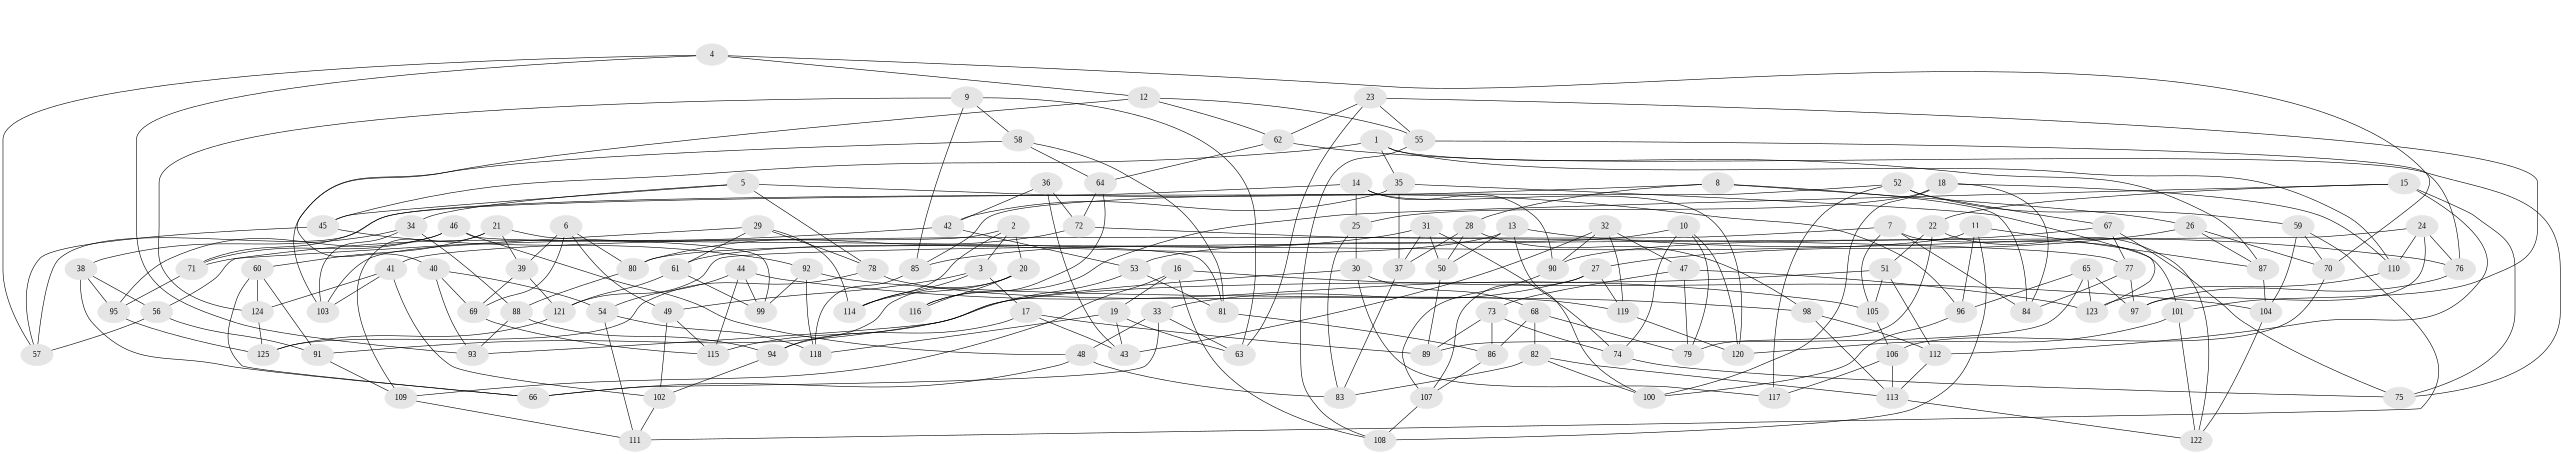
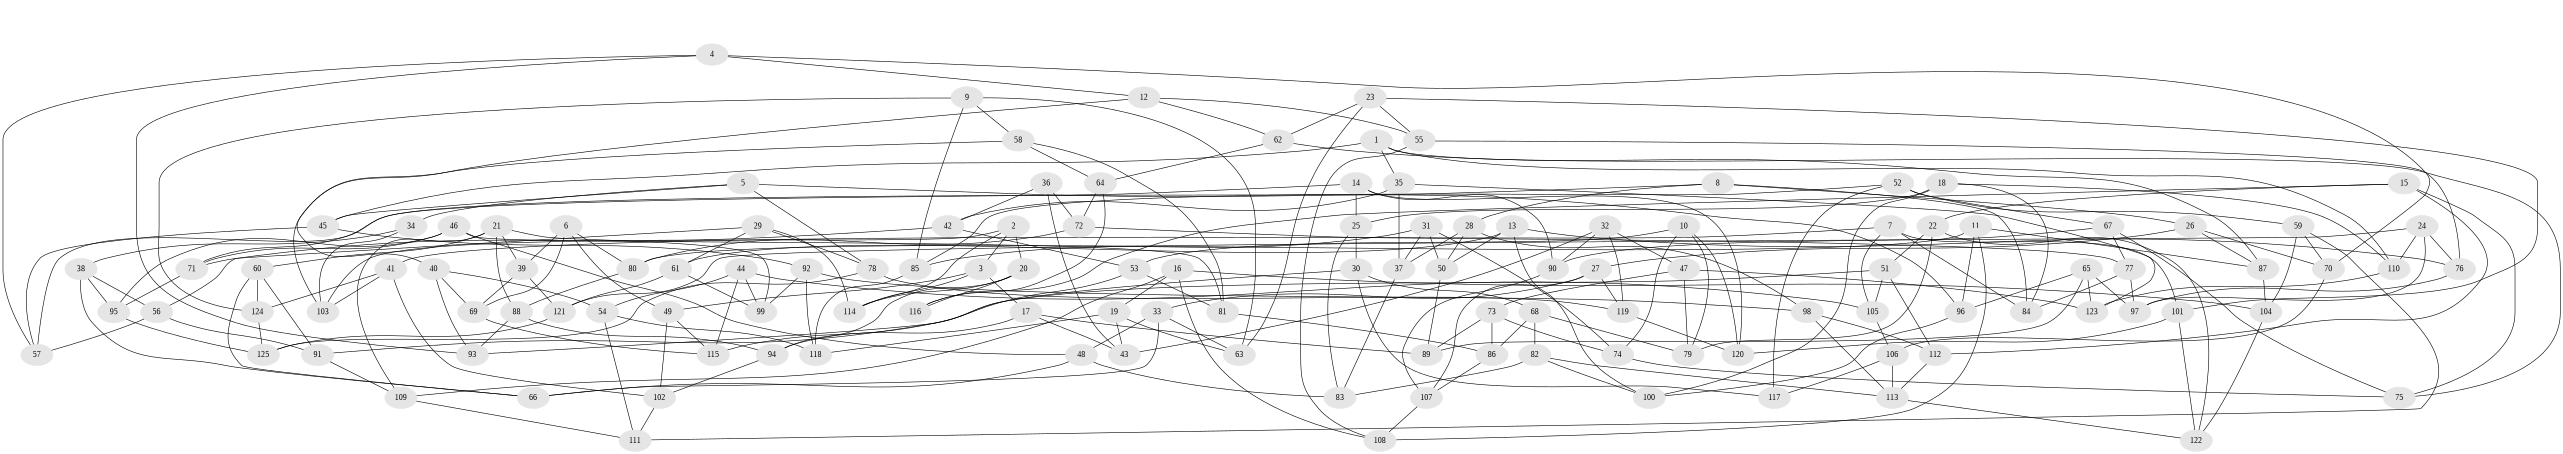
(466, 267) -> (499, 271)
